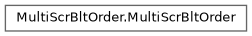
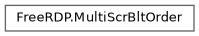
(126, 18) -> (100, 18)
